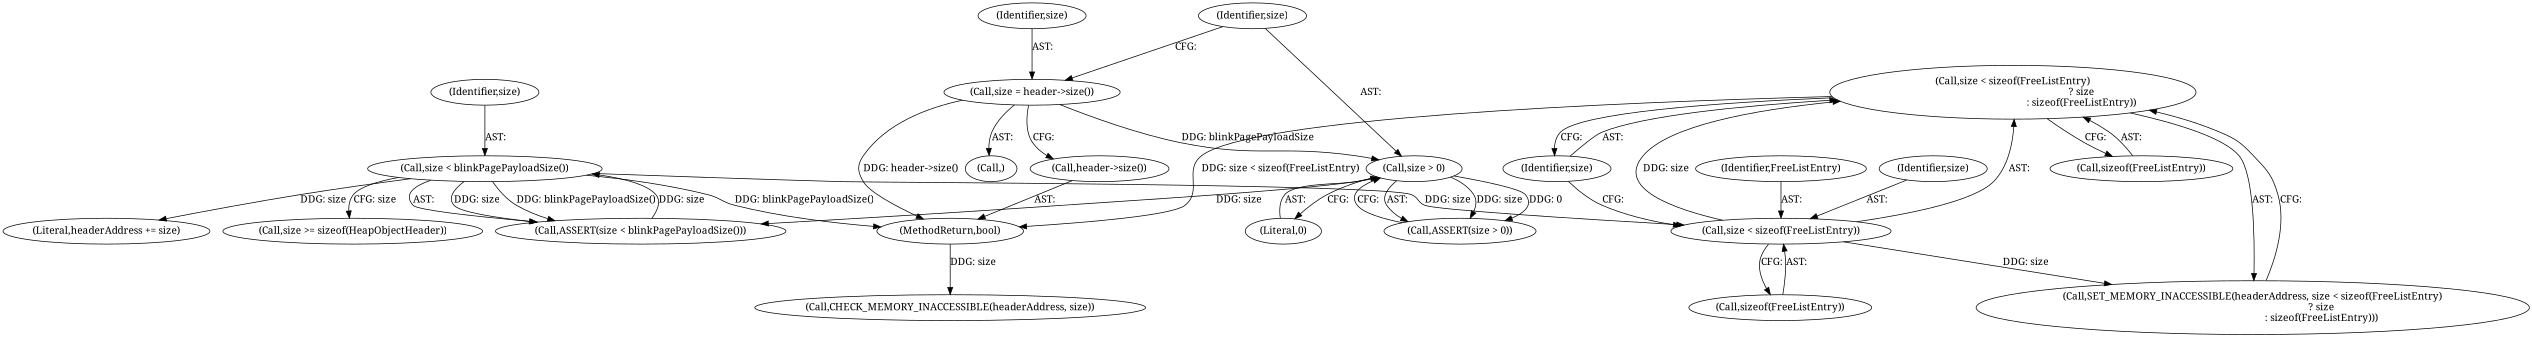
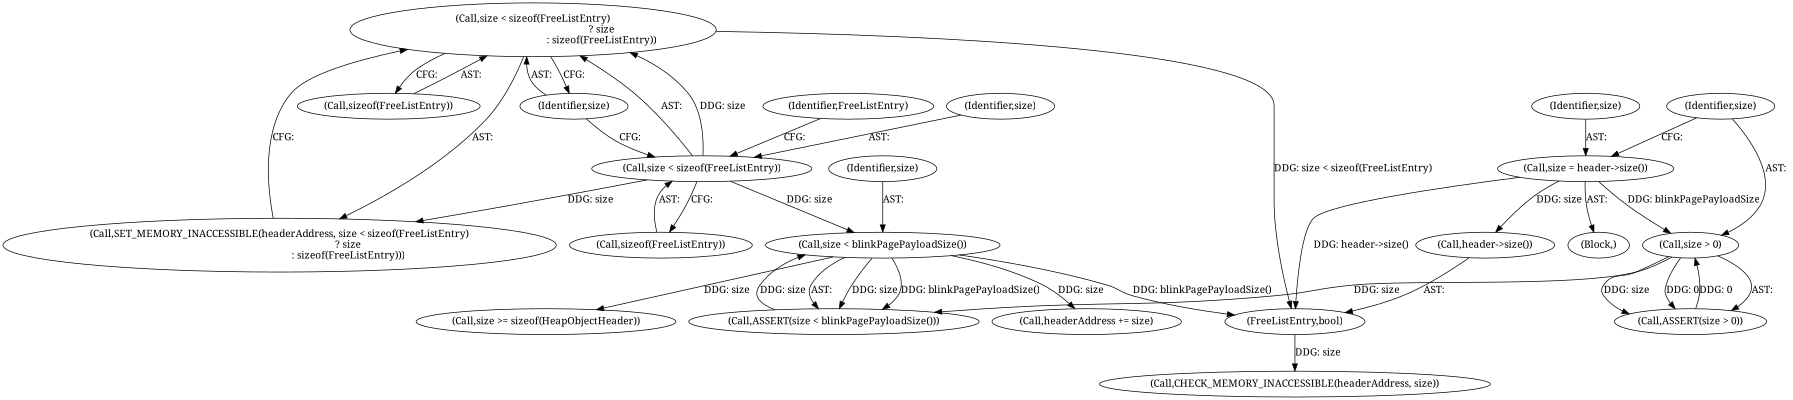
(1045, 137) -> (1559, 200)
(991, 169) -> (1599, 245)
(1138, 185) -> (789, 205)
(375, 200) -> (727, 290)
(1370, 200) -> (1716, 290)
(1793, 200) -> (796, 137)
(106, 231) -> (1087, 322)
(950, 231) -> (1295, 322)
(1283, 231) -> none
